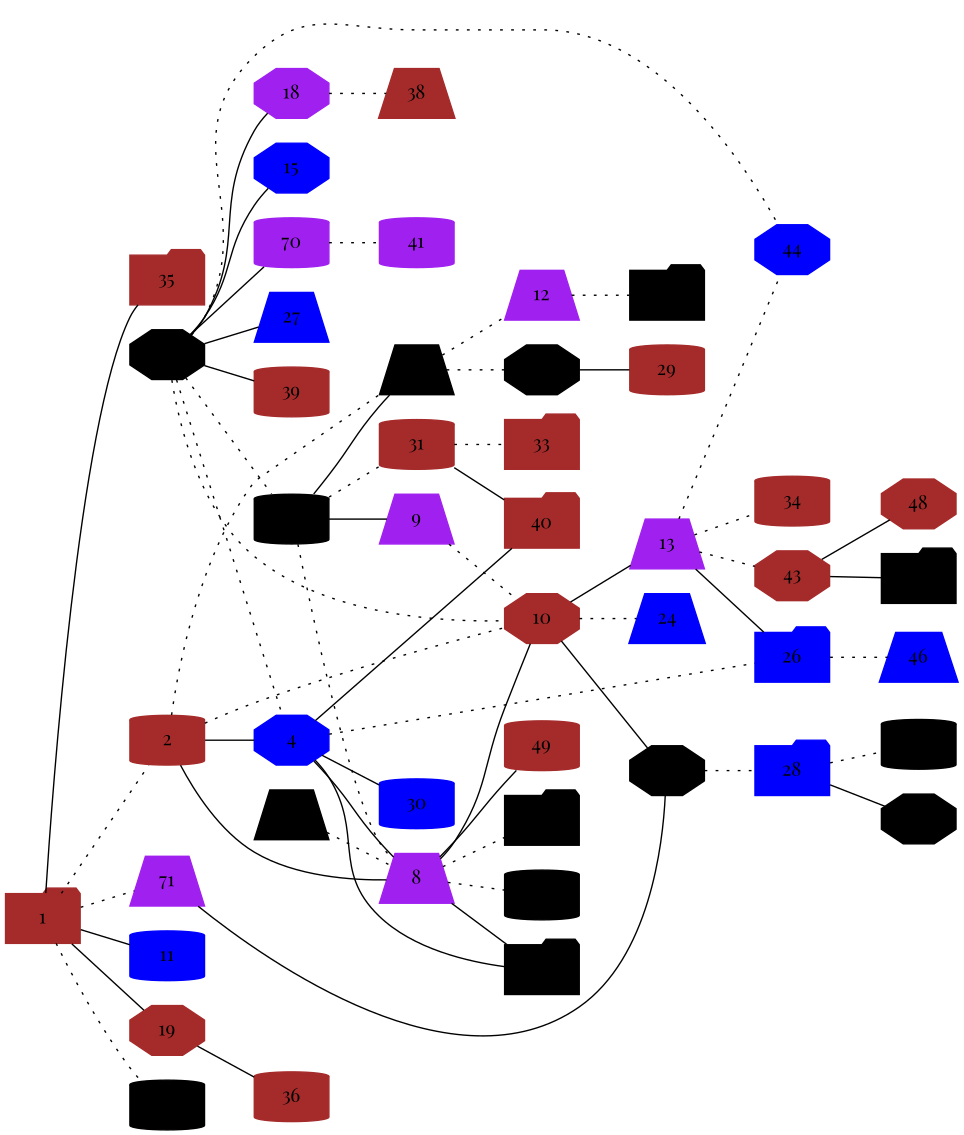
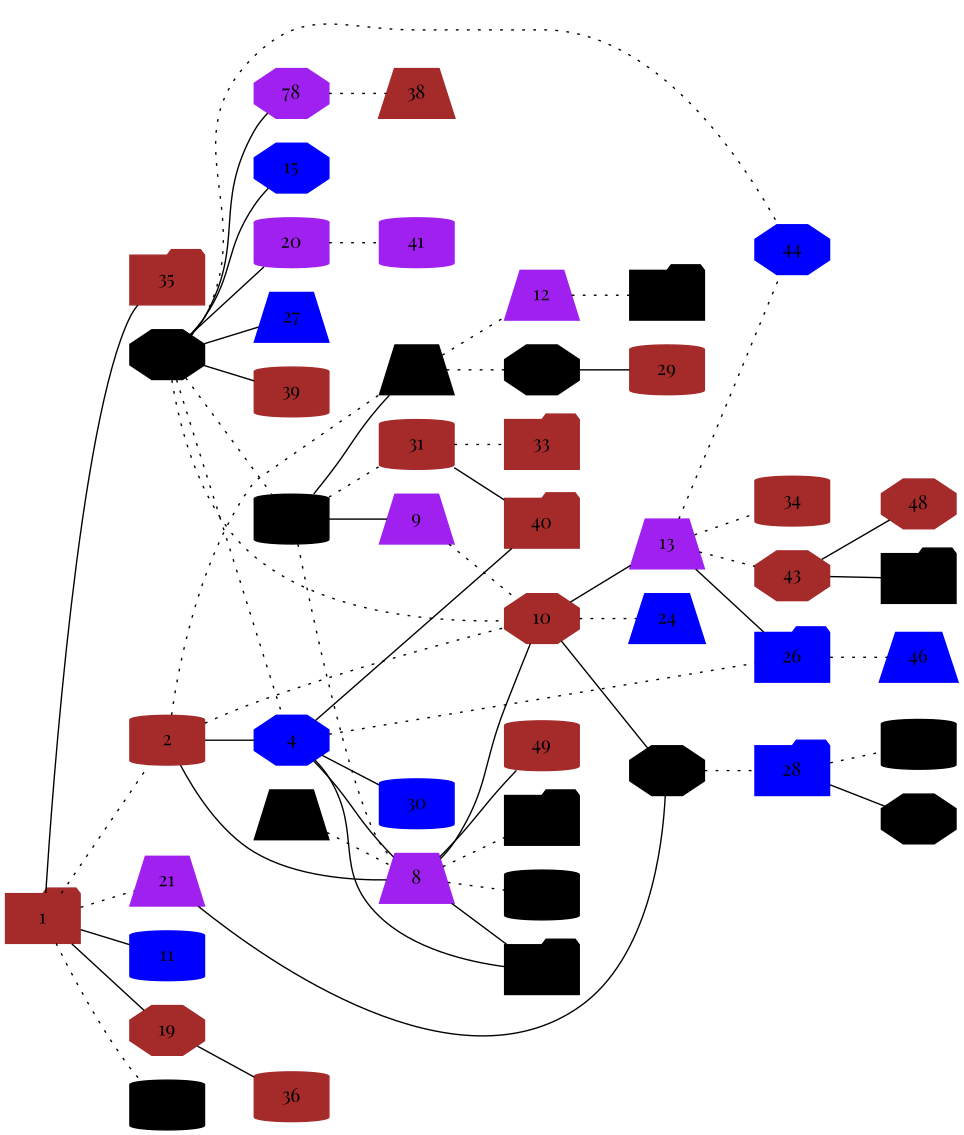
(292, 93) -> (292, 93)
(292, 243) -> (292, 243)
(167, 881) -> (167, 881)
